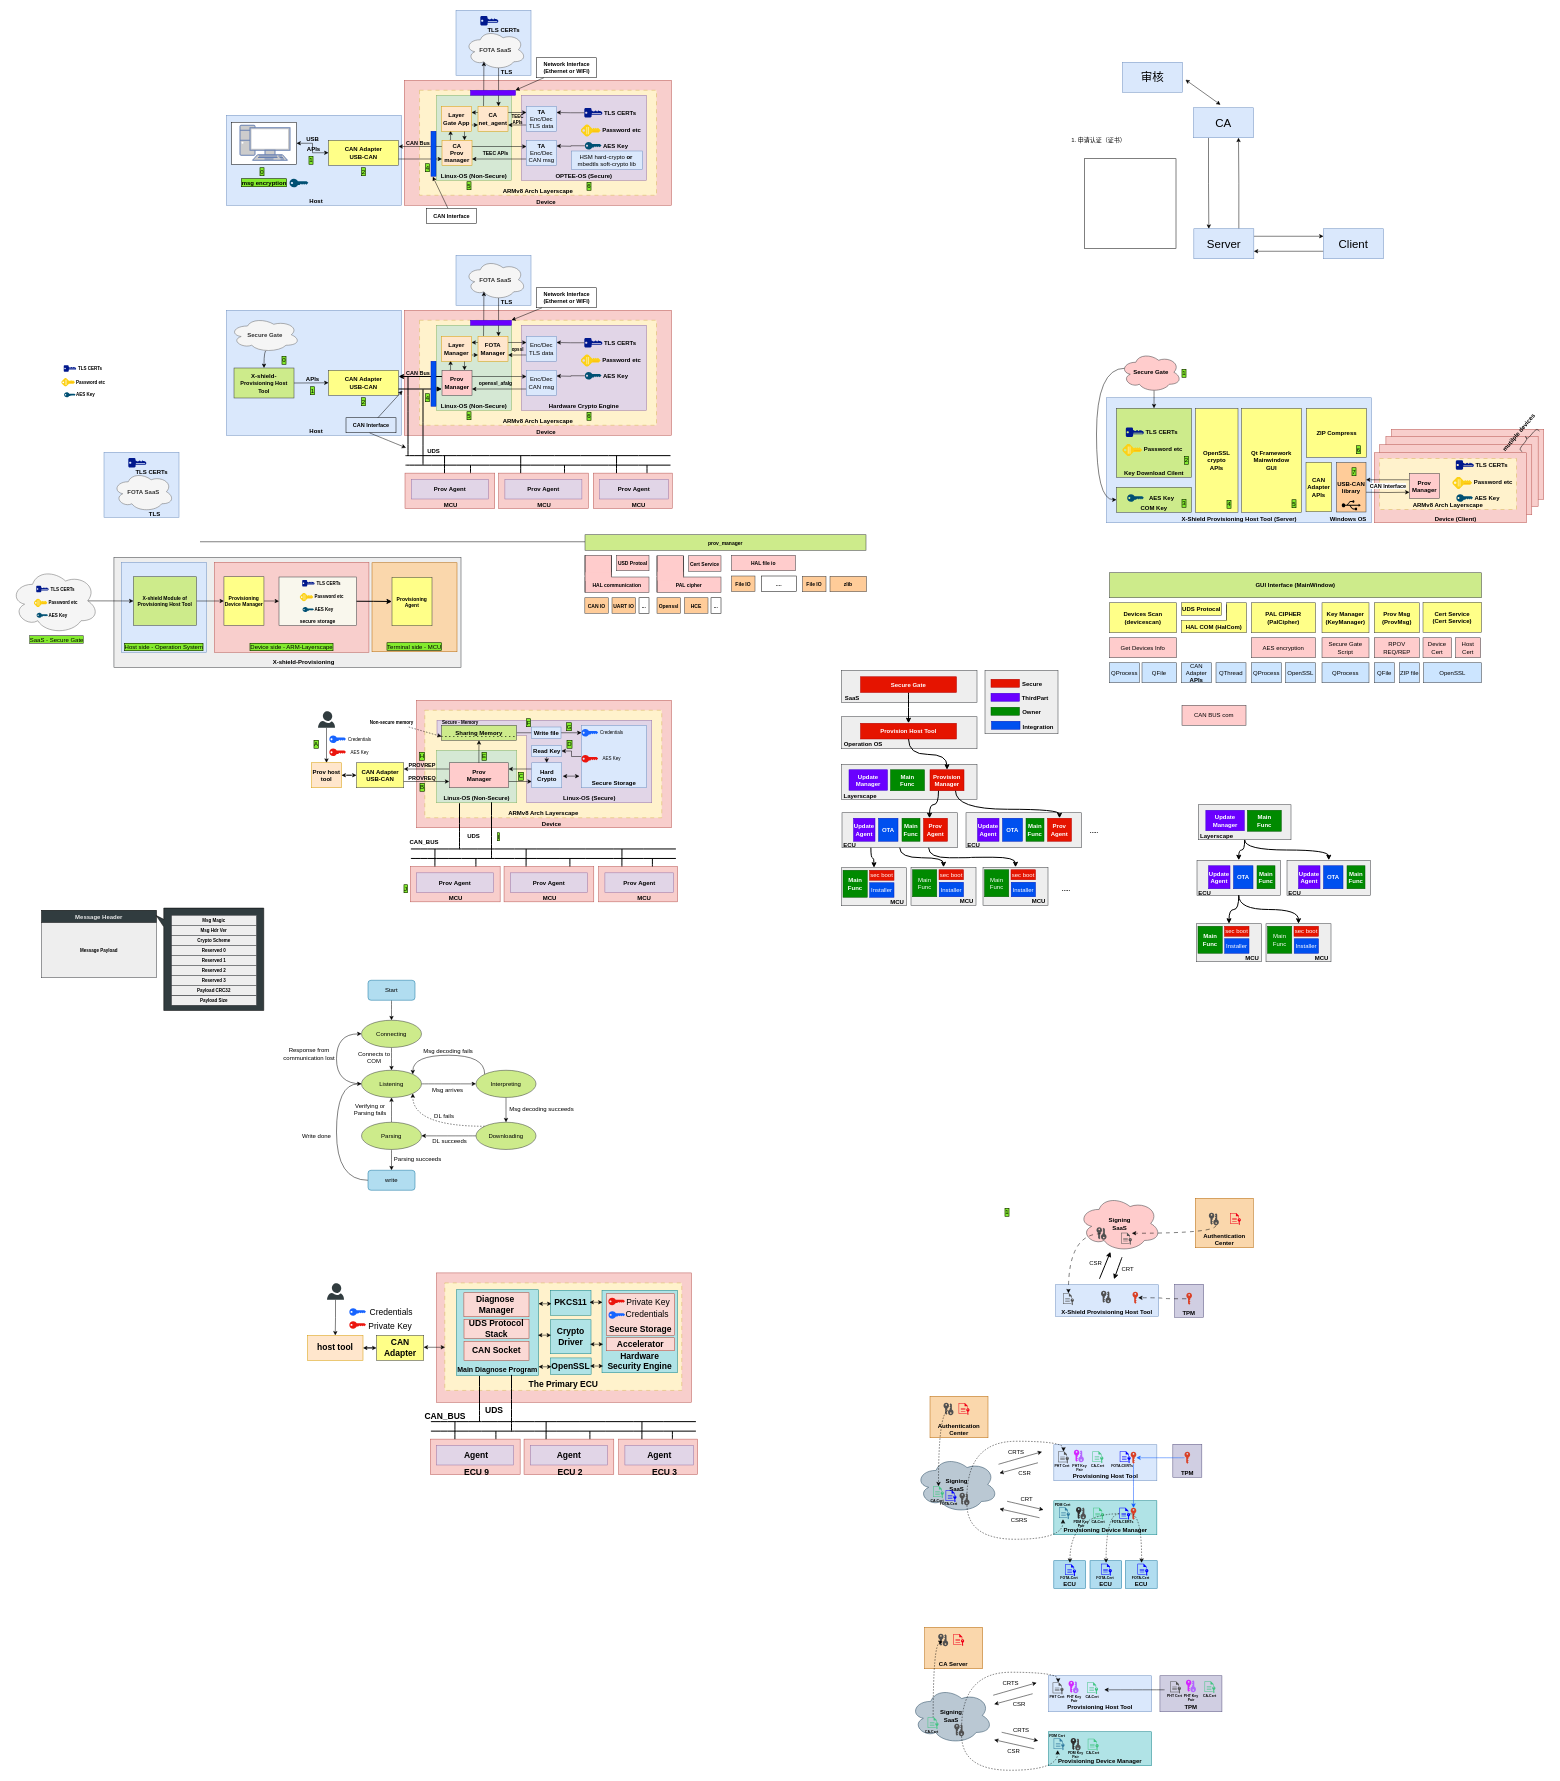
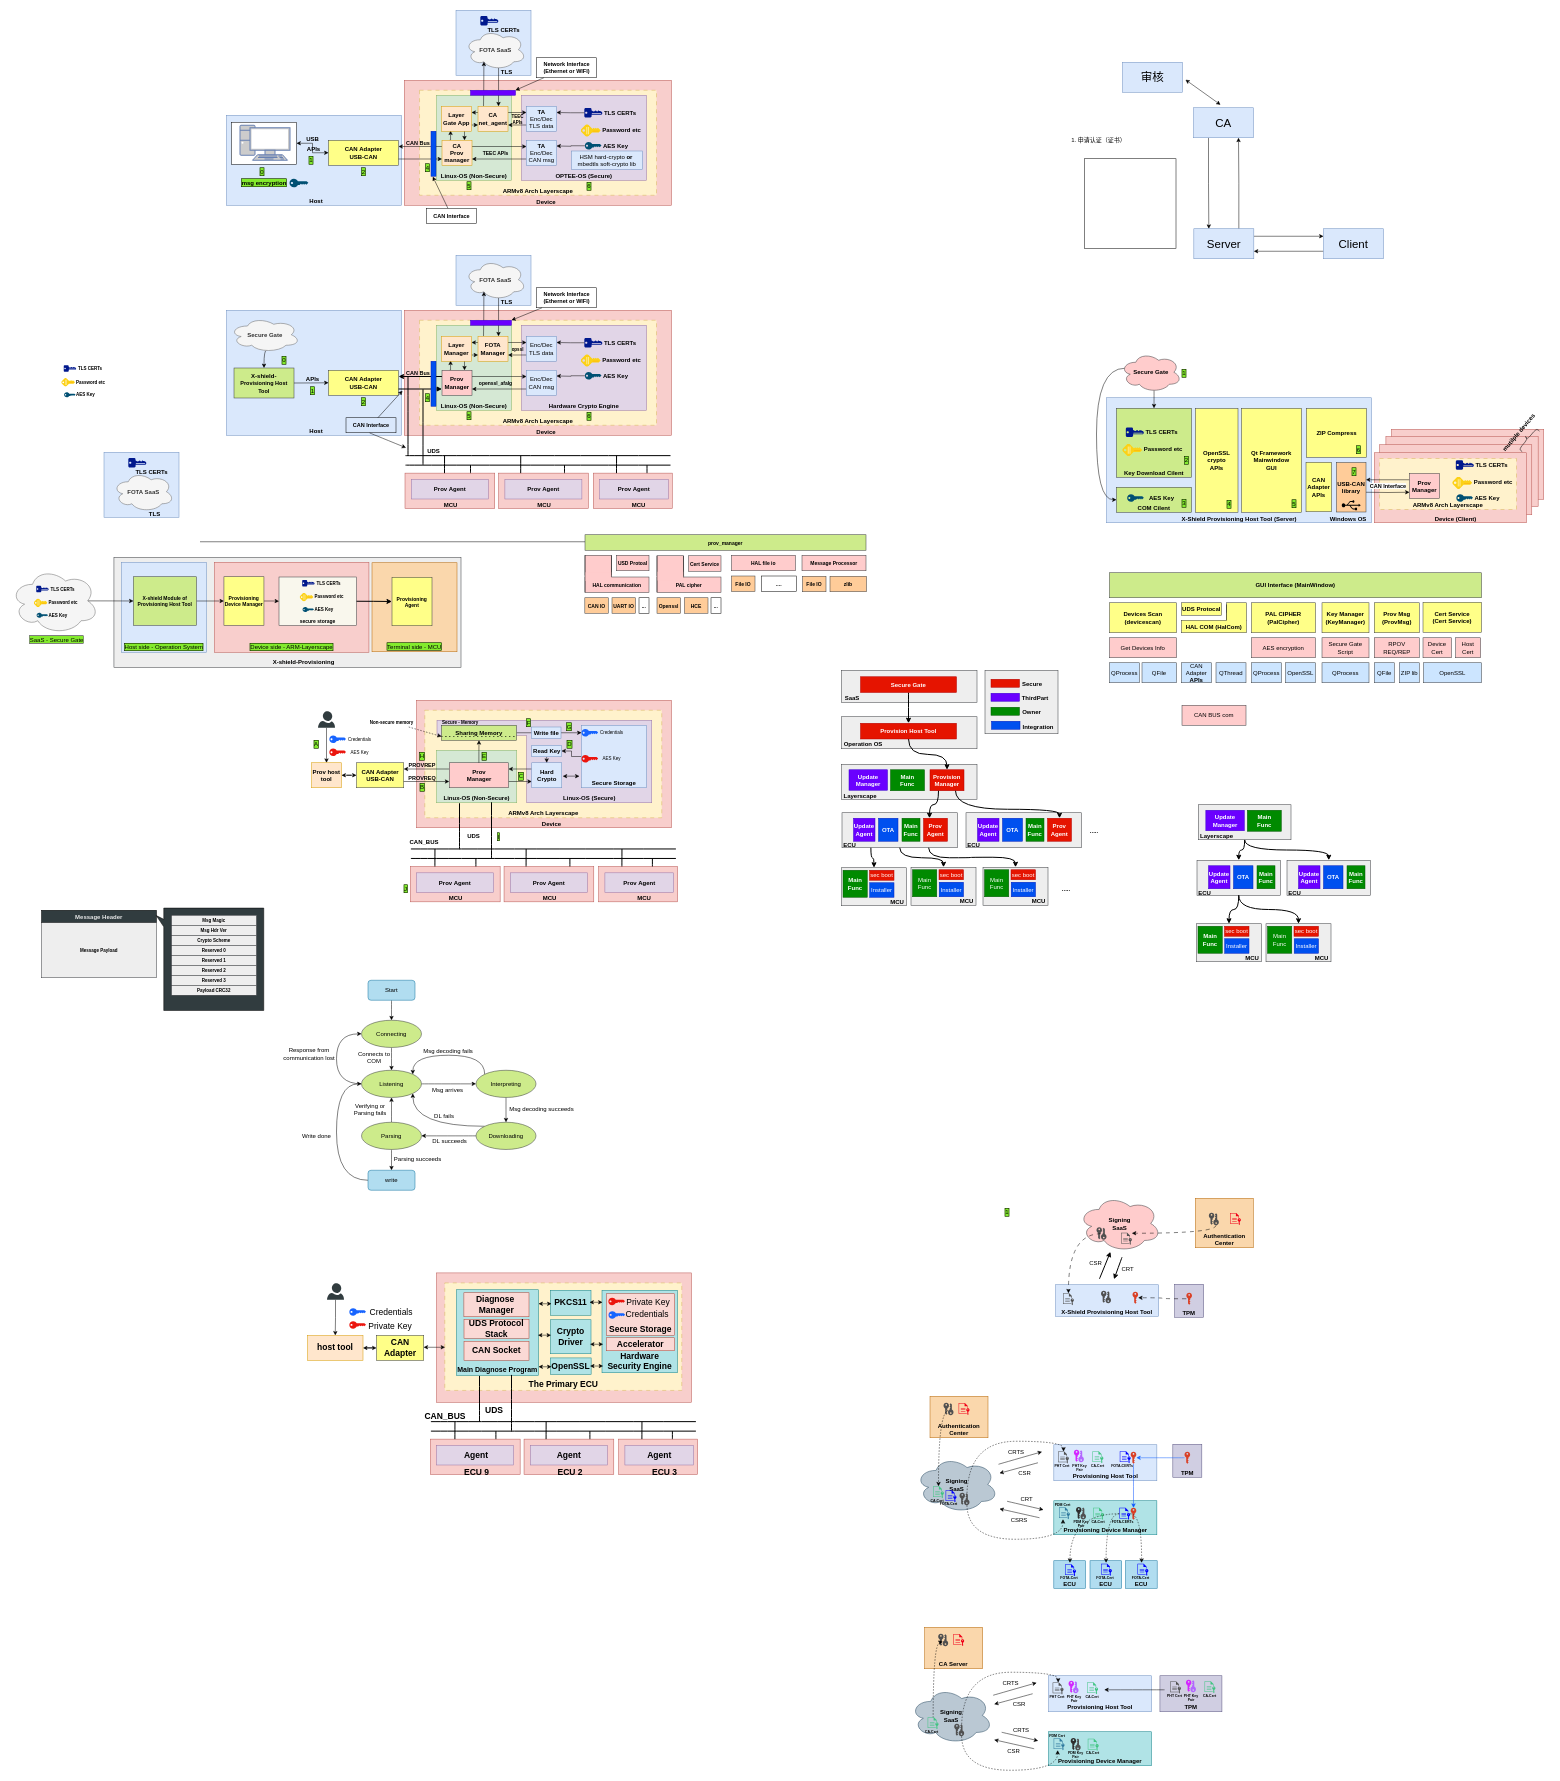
(1154, 507) -> (1154, 507)
none -> (834, 563)
(1409, 673) -> (1409, 673)
(214, 1000) -> none
(443, 1122) -> (443, 1122)
